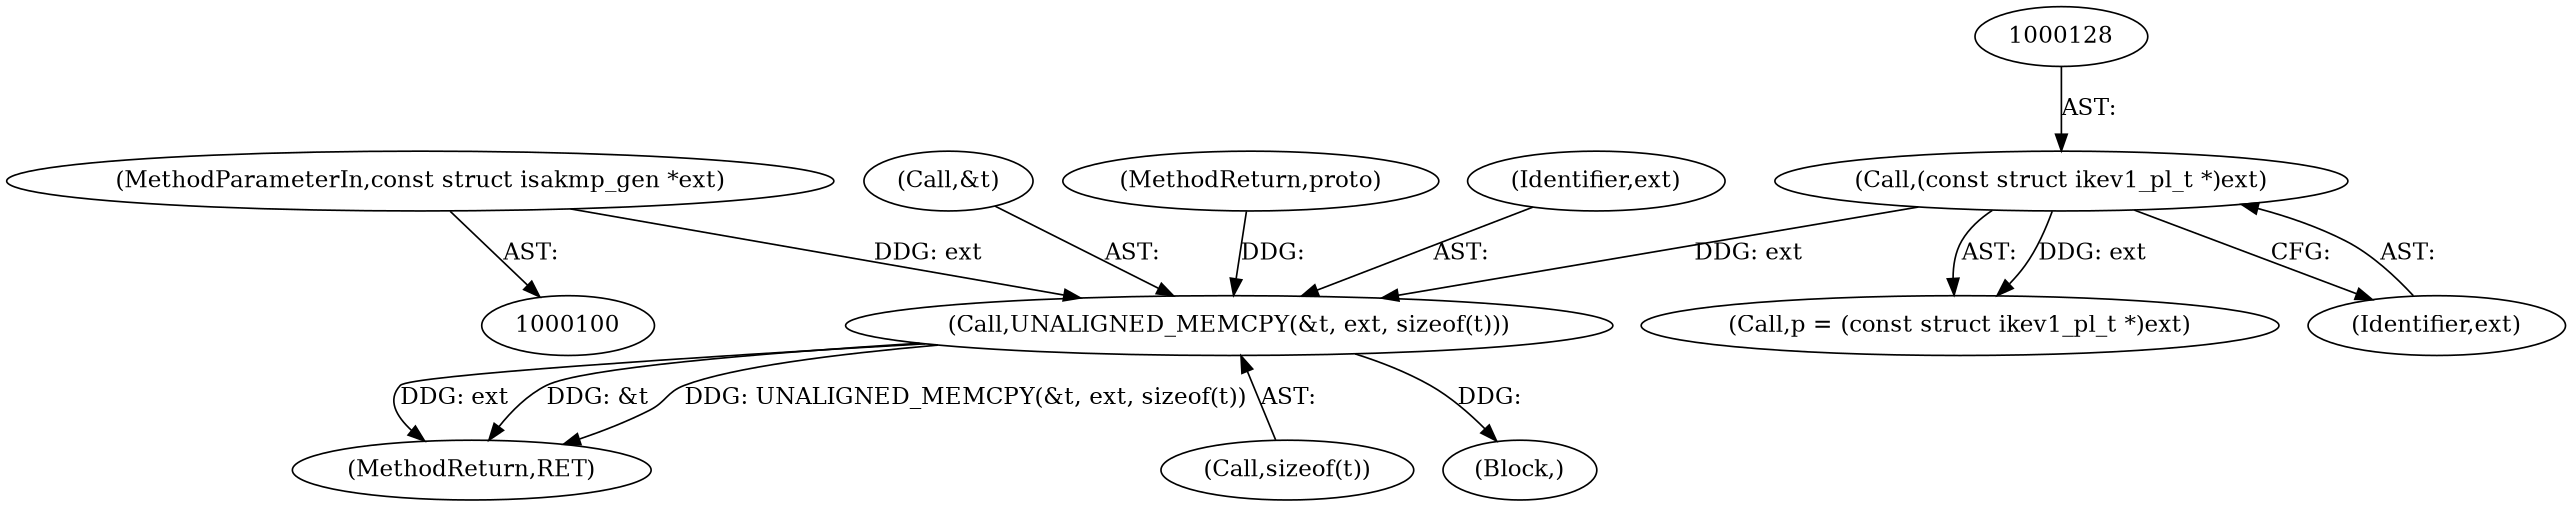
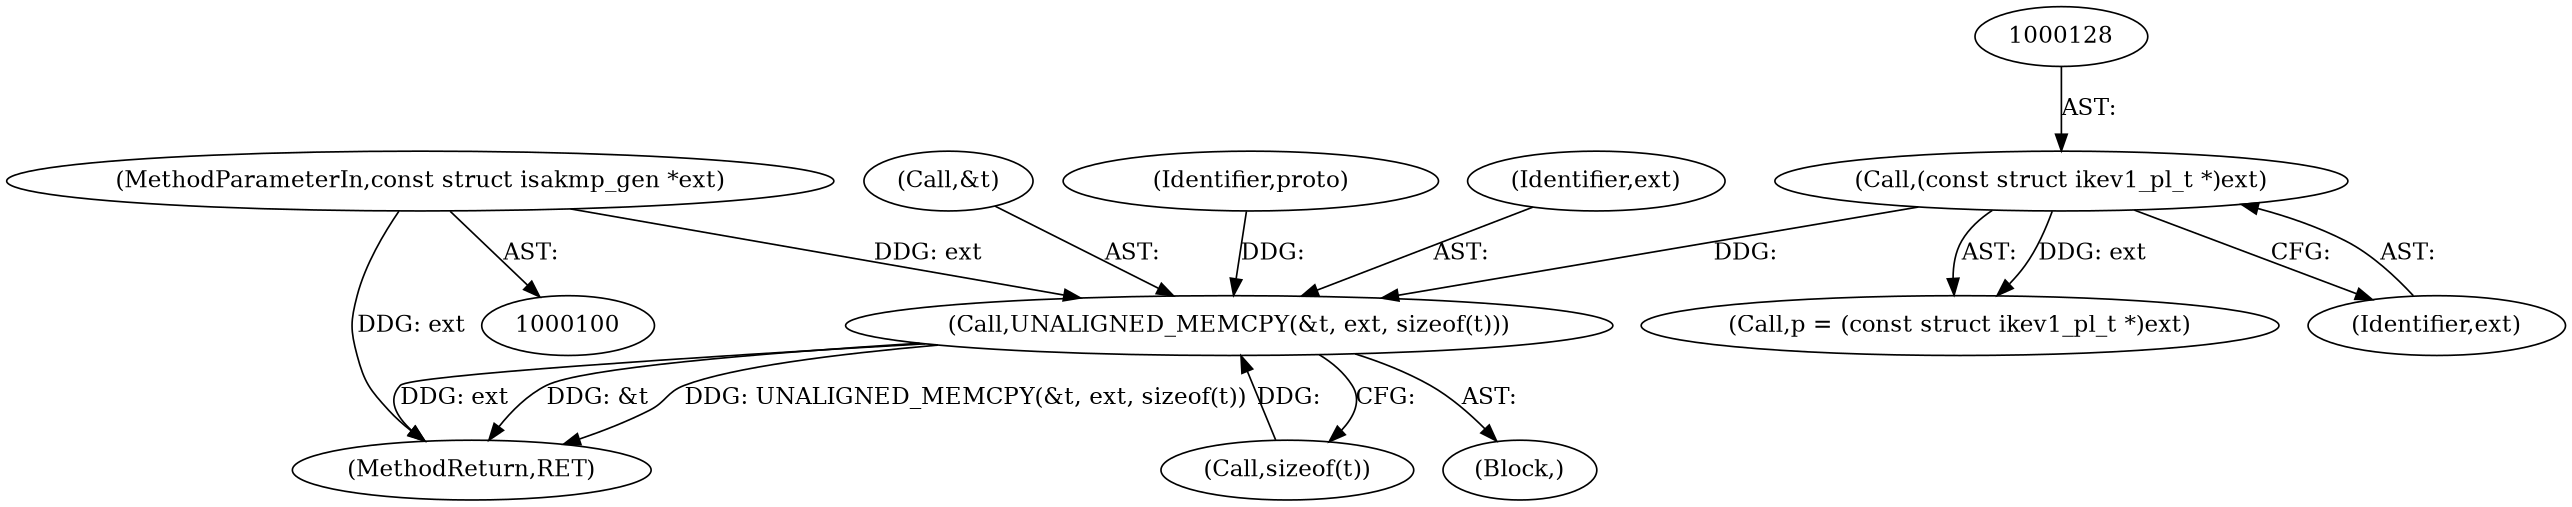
(1251, 181) -> (1251, 181)
(1749, 253) -> (1749, 253)
none -> (352, 326)
none -> (1353, 387)
(1292, 398) -> (1292, 398)
(1493, 398) -> (1493, 398)
